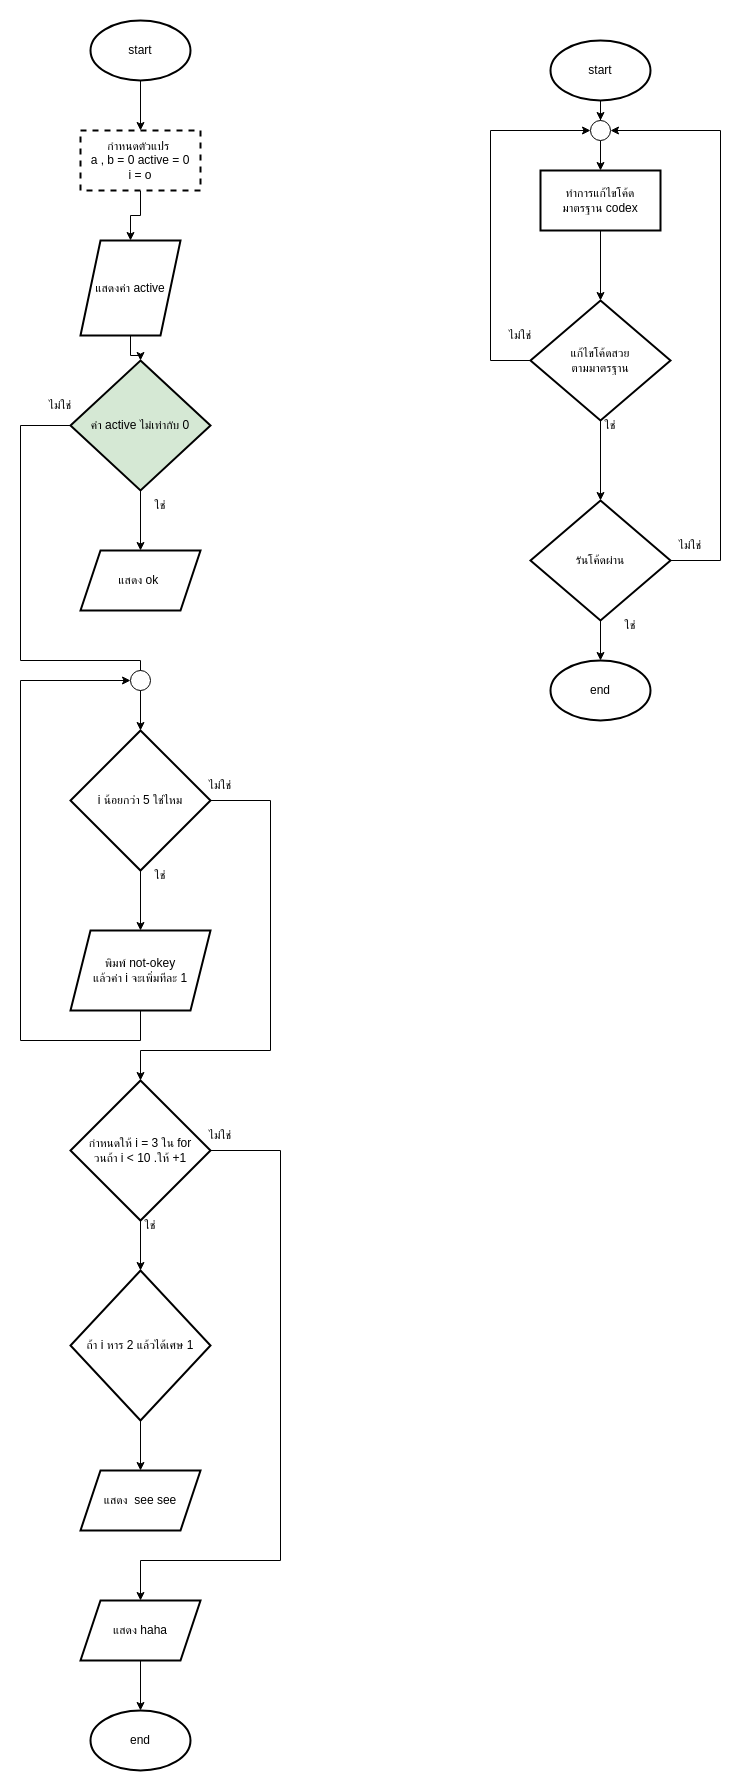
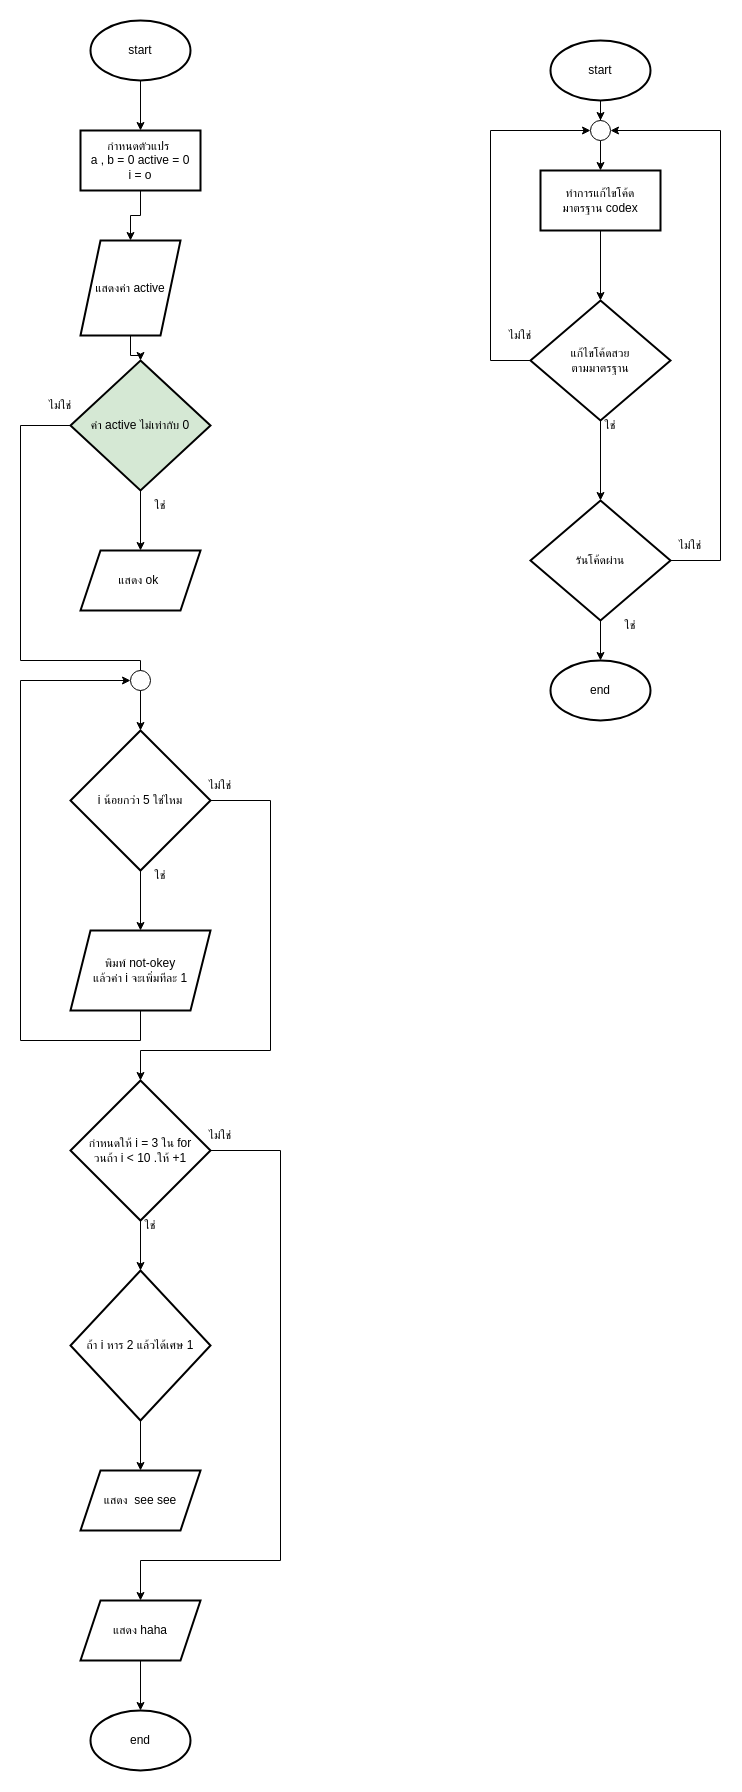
(141, 161) -> (141, 161)
